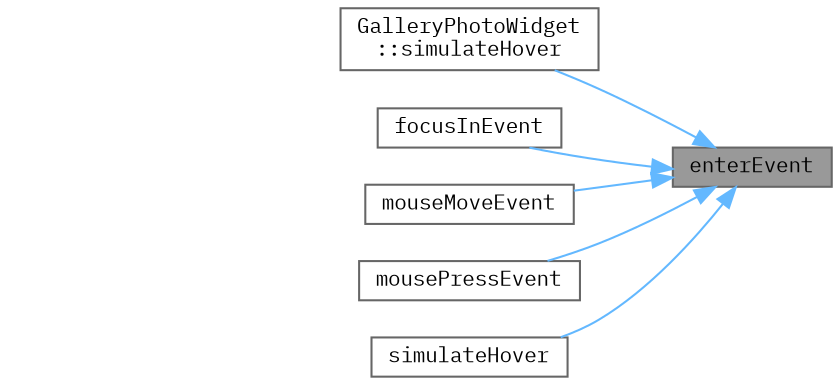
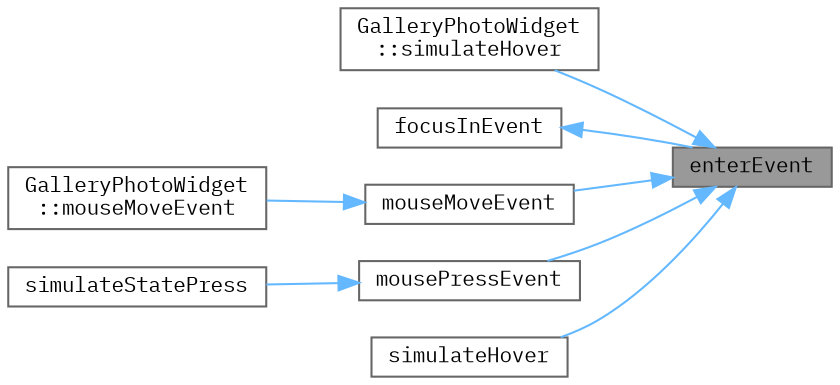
(590, 158) -> (638, 138)
none -> (137, 198)
none -> (137, 287)
